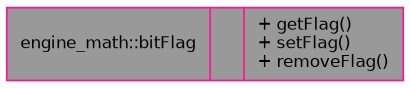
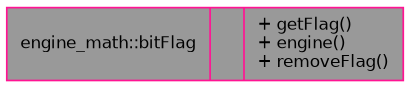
(304, 43) -> (302, 43)
